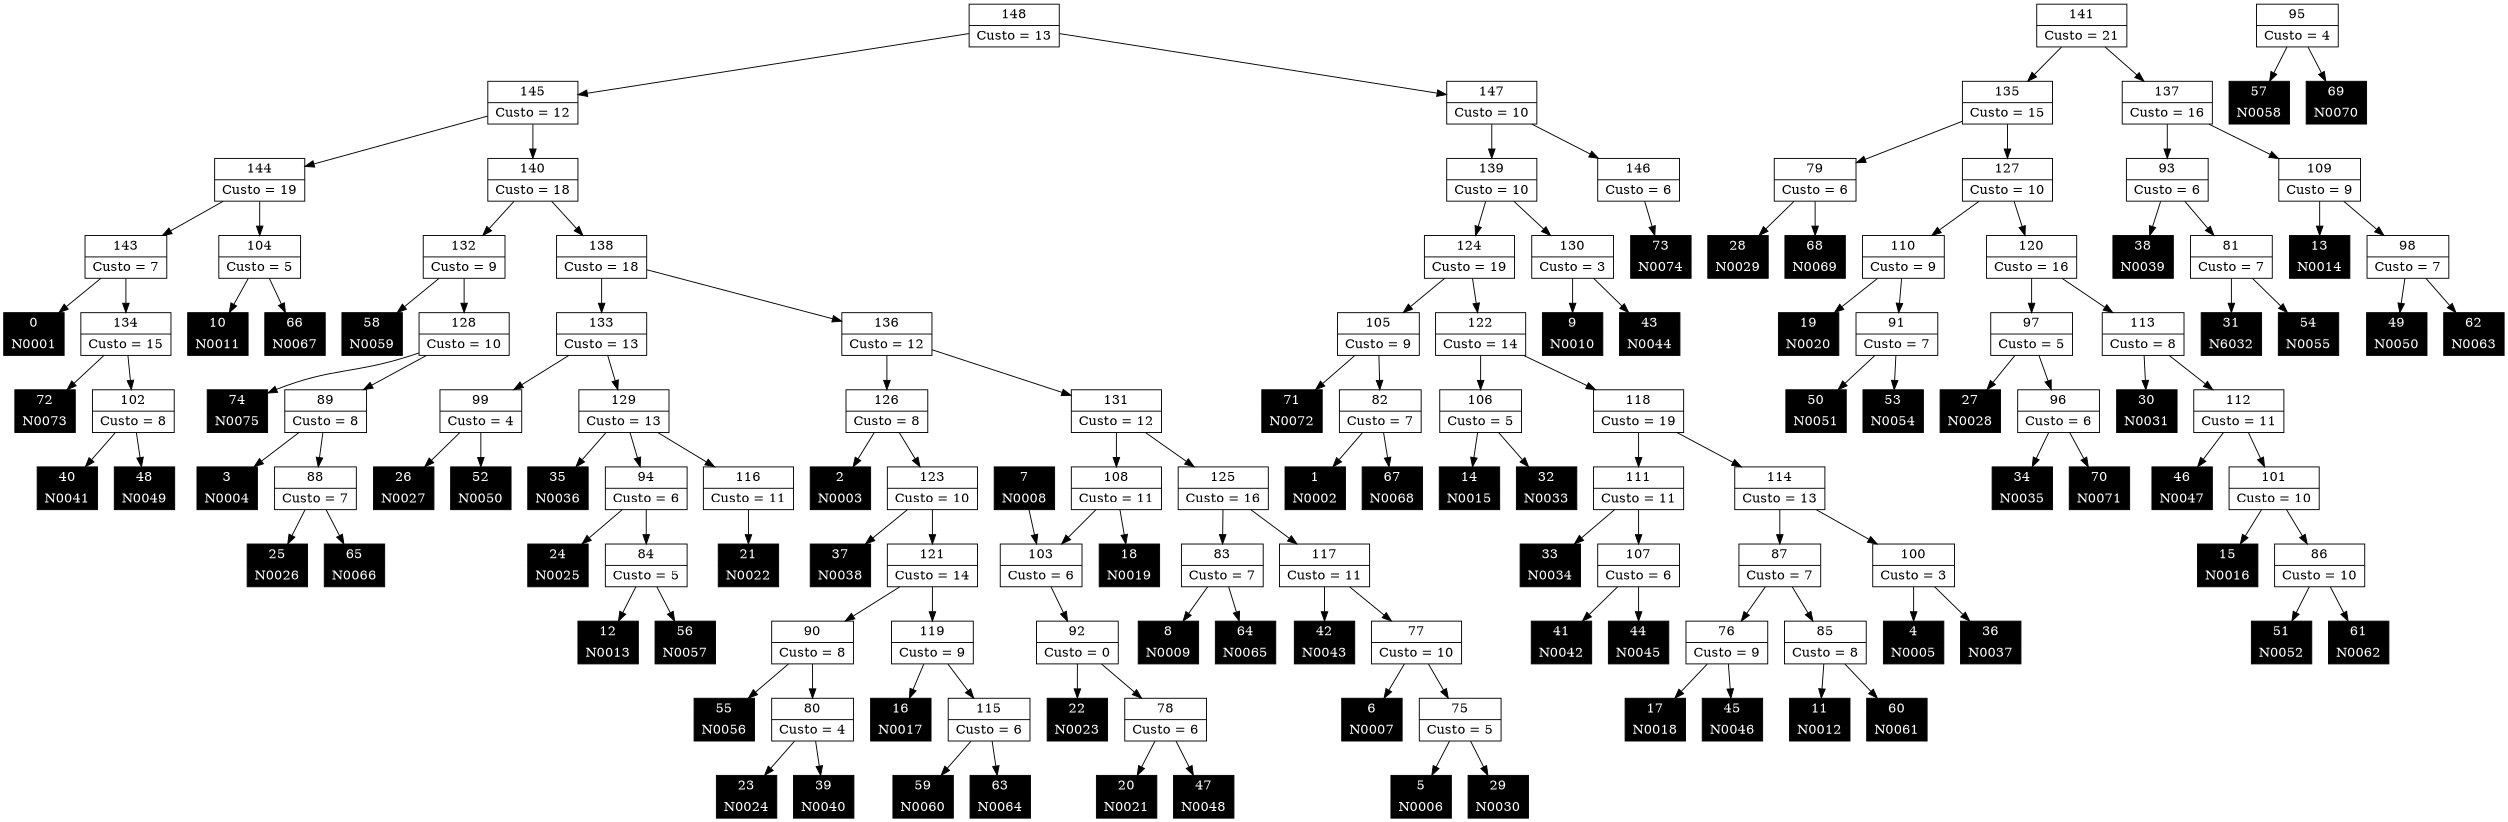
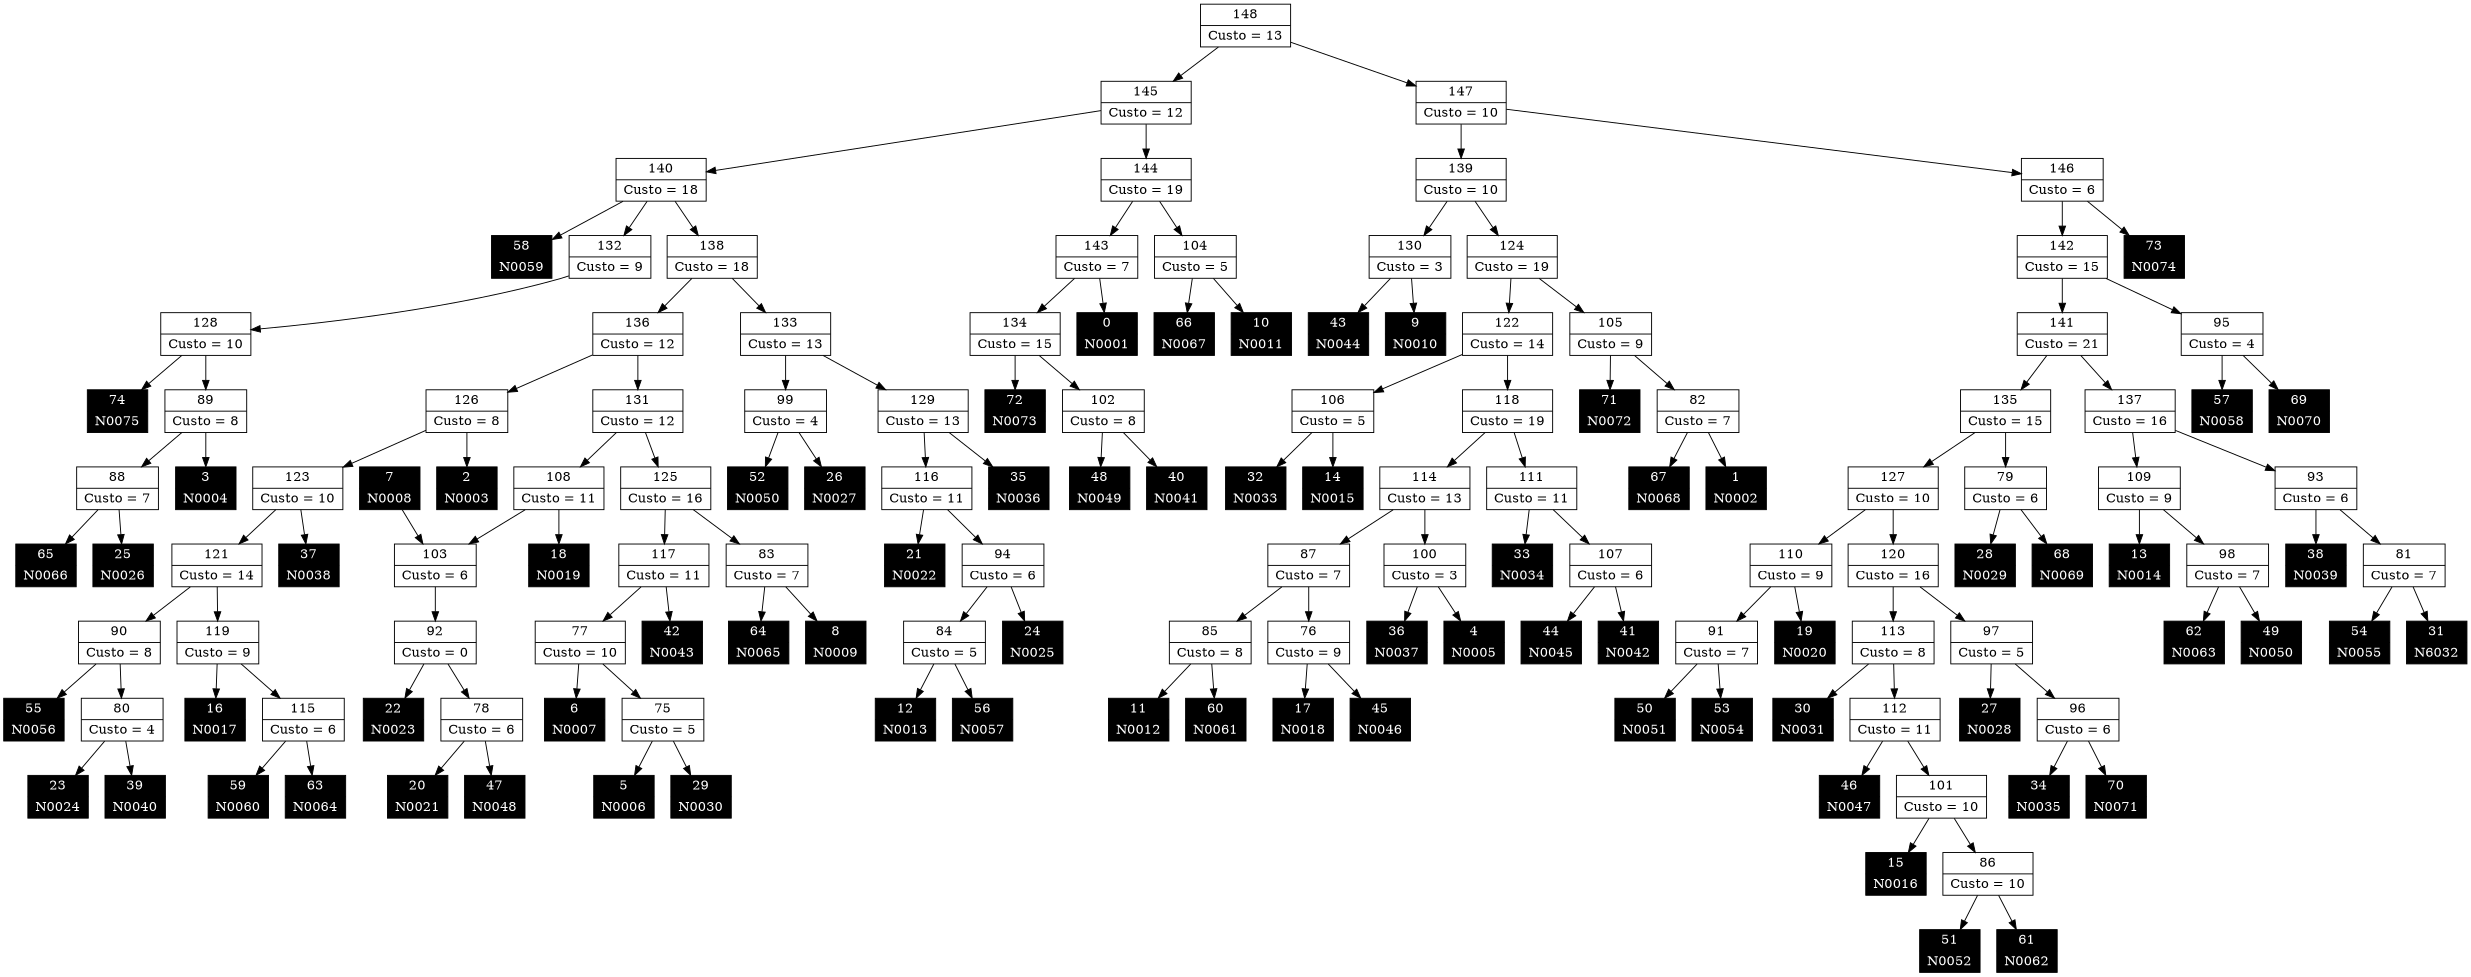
none -> (2062, 257)
(422, 293) -> (592, 218)
(634, 445) -> (962, 524)
